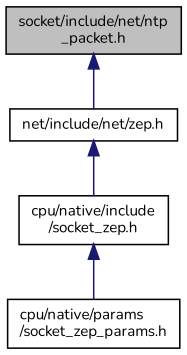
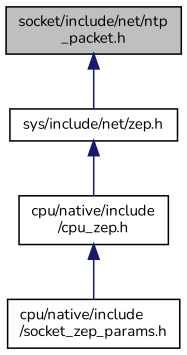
(94, 125) -> (94, 125)
(94, 220) -> (94, 220)
(94, 324) -> (94, 324)
